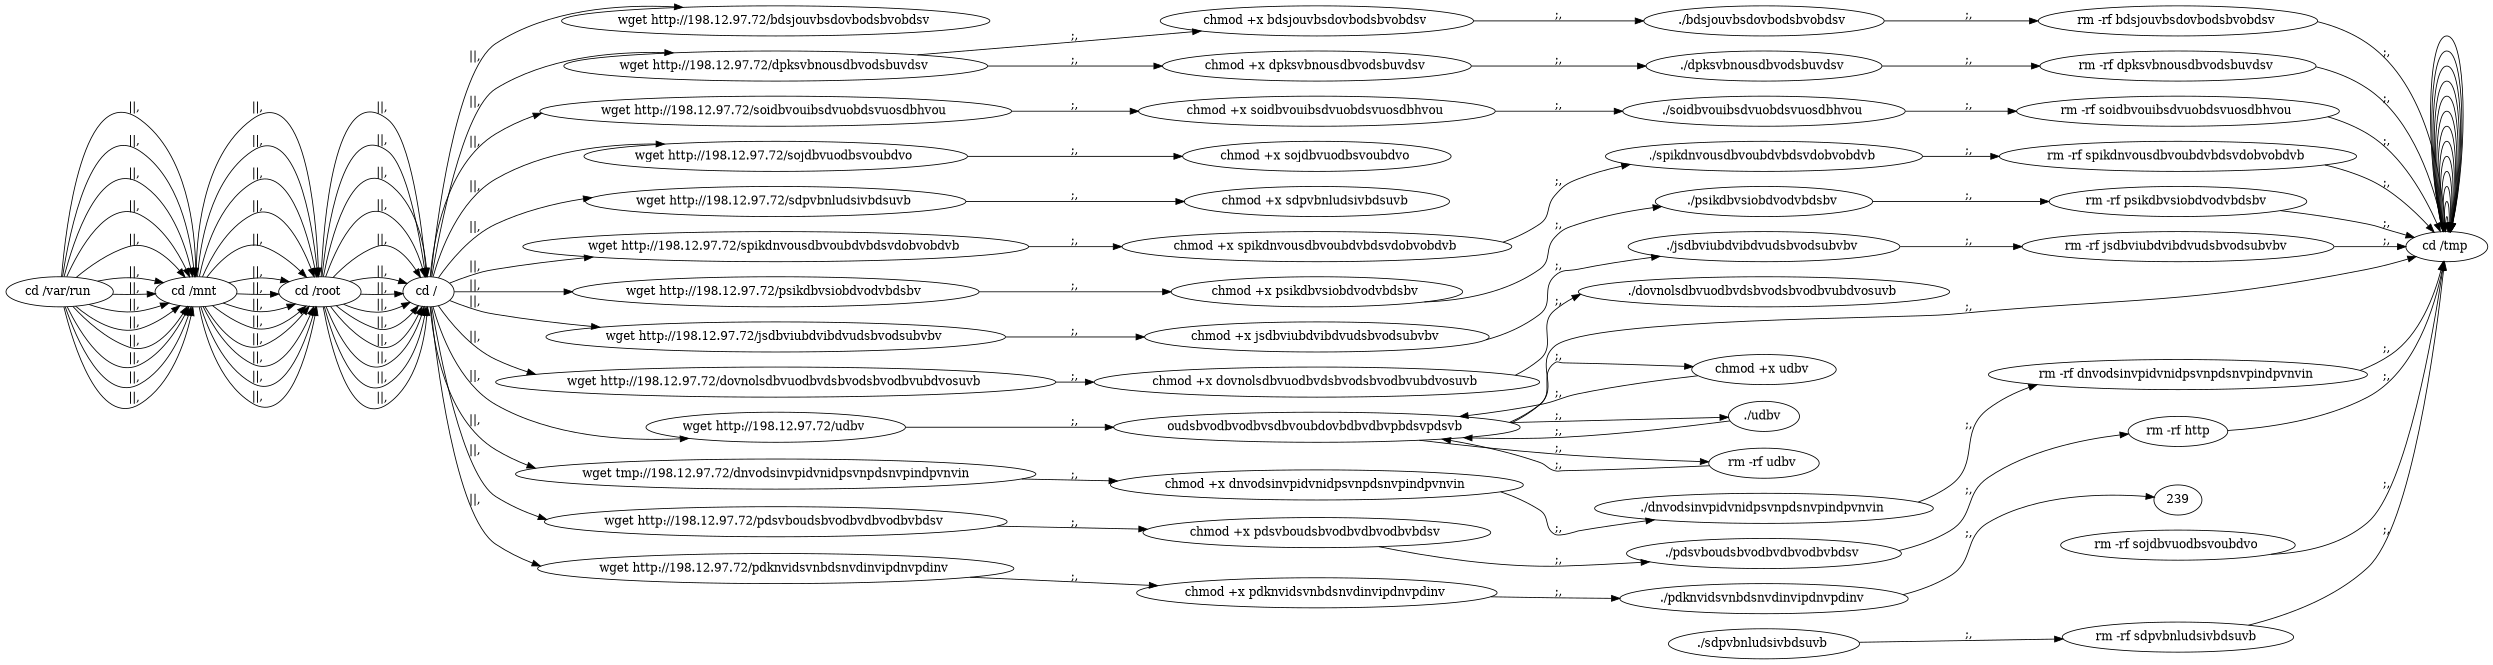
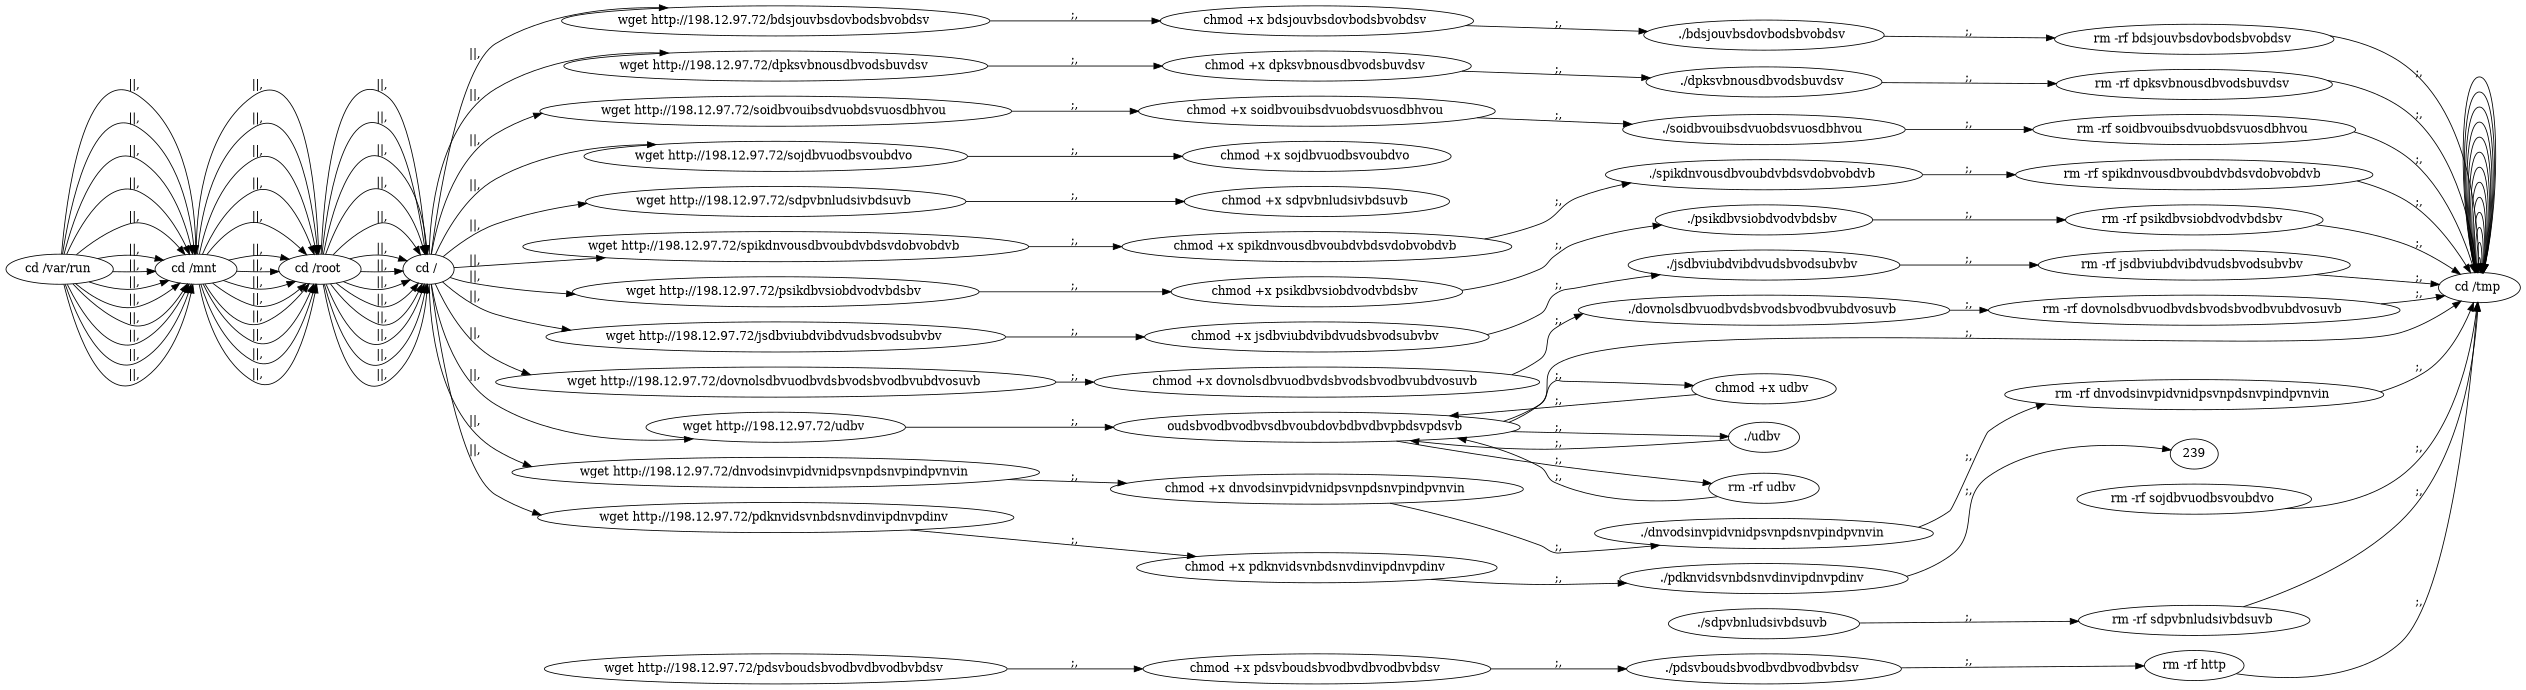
(1055, 44) -> (1071, 21)
none -> (2194, 310)
(460, 429) -> none
(776, 474) -> (776, 472)
